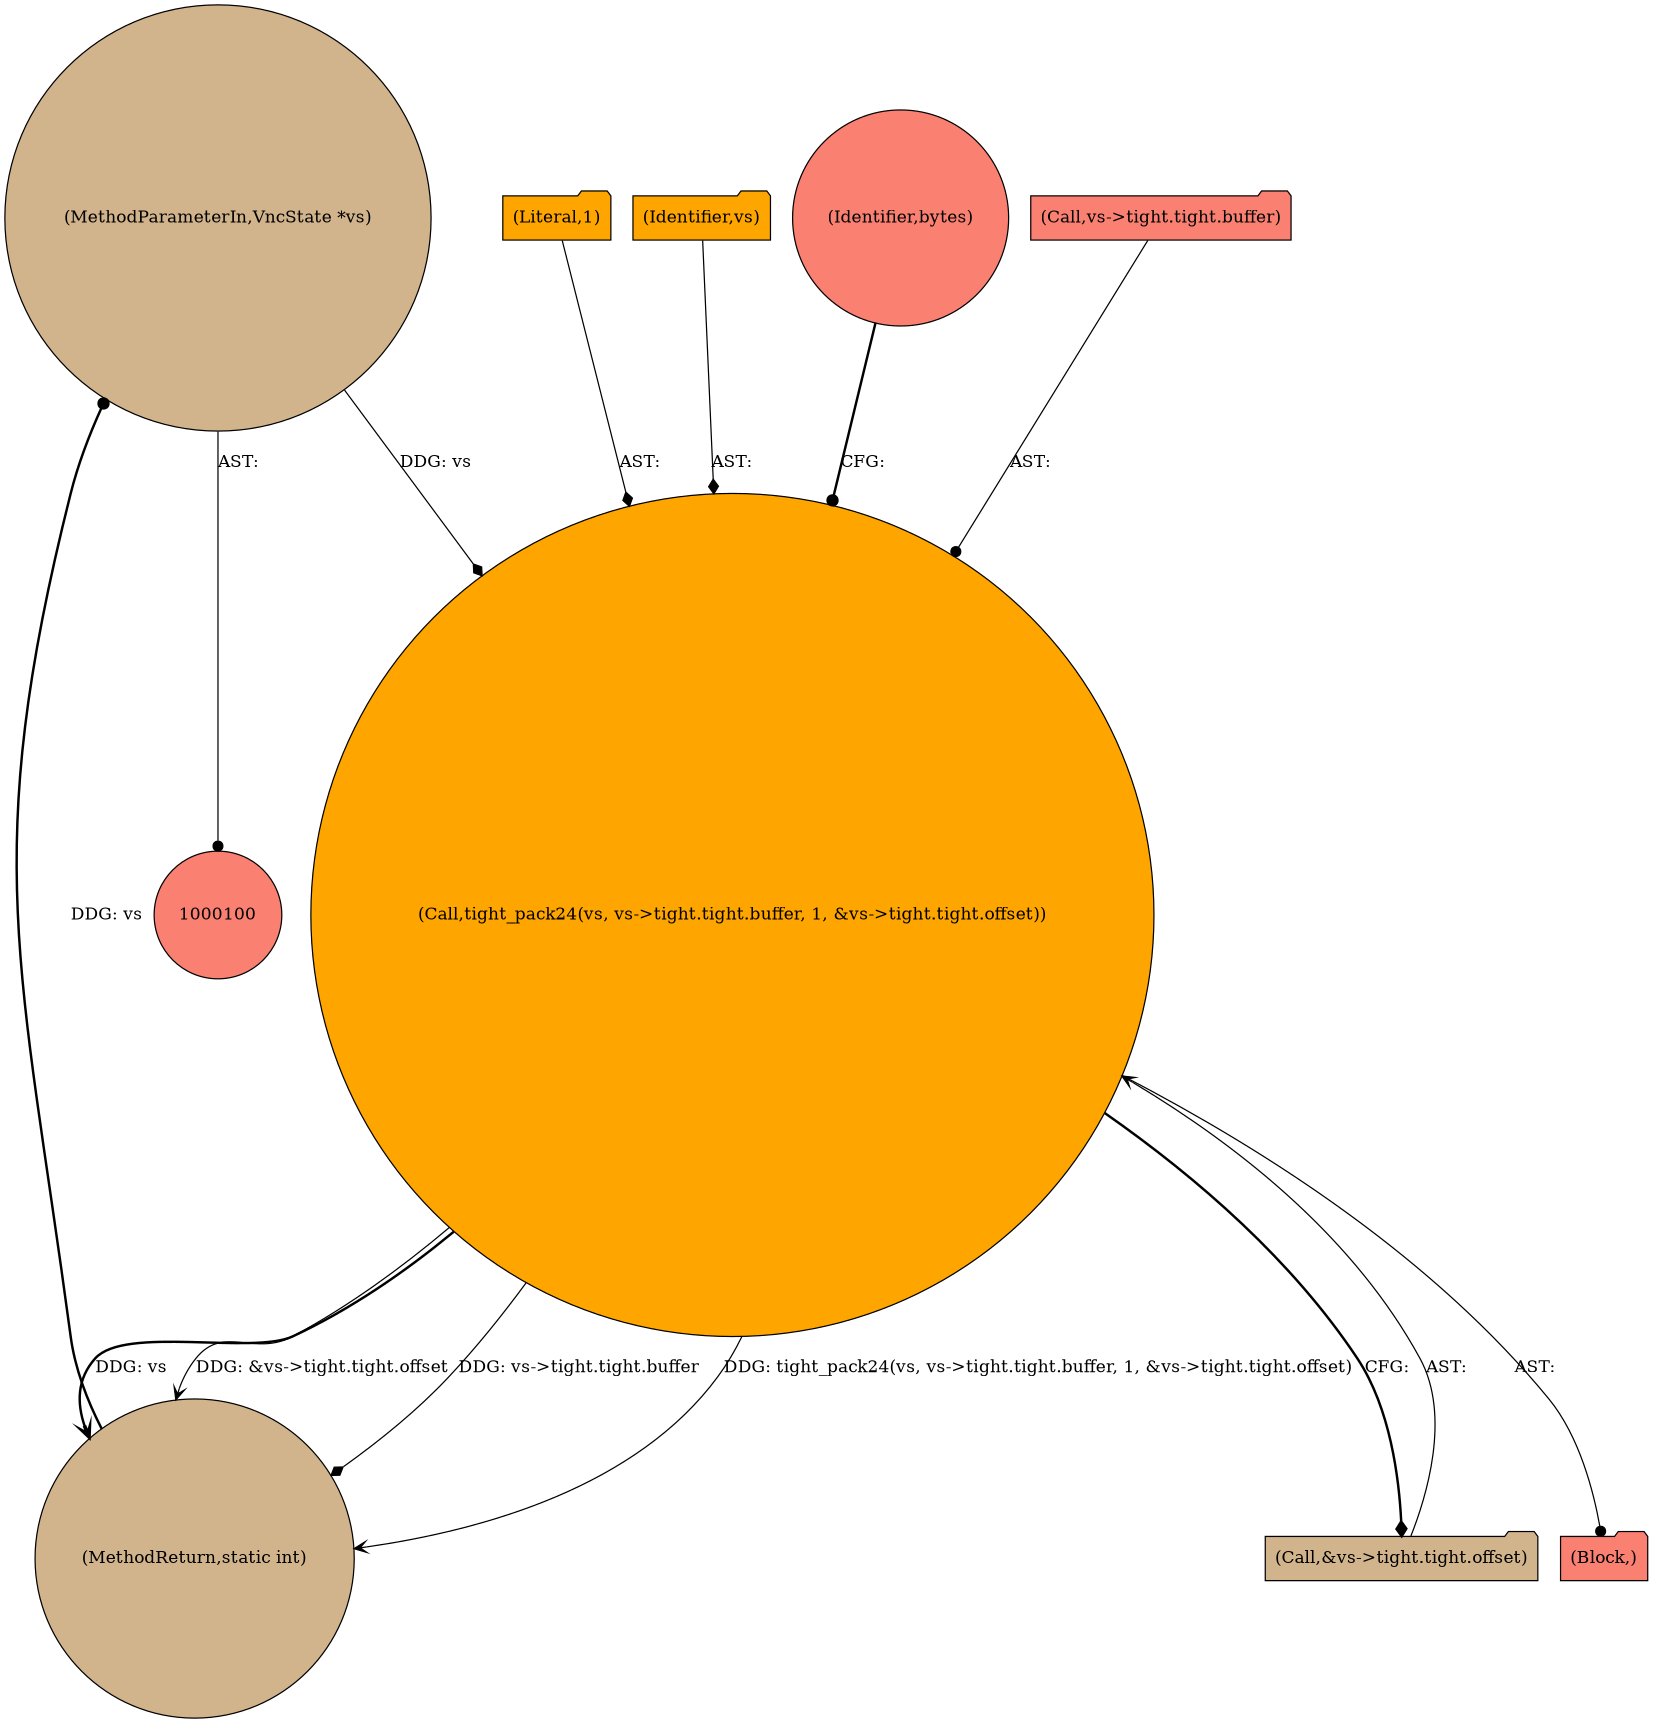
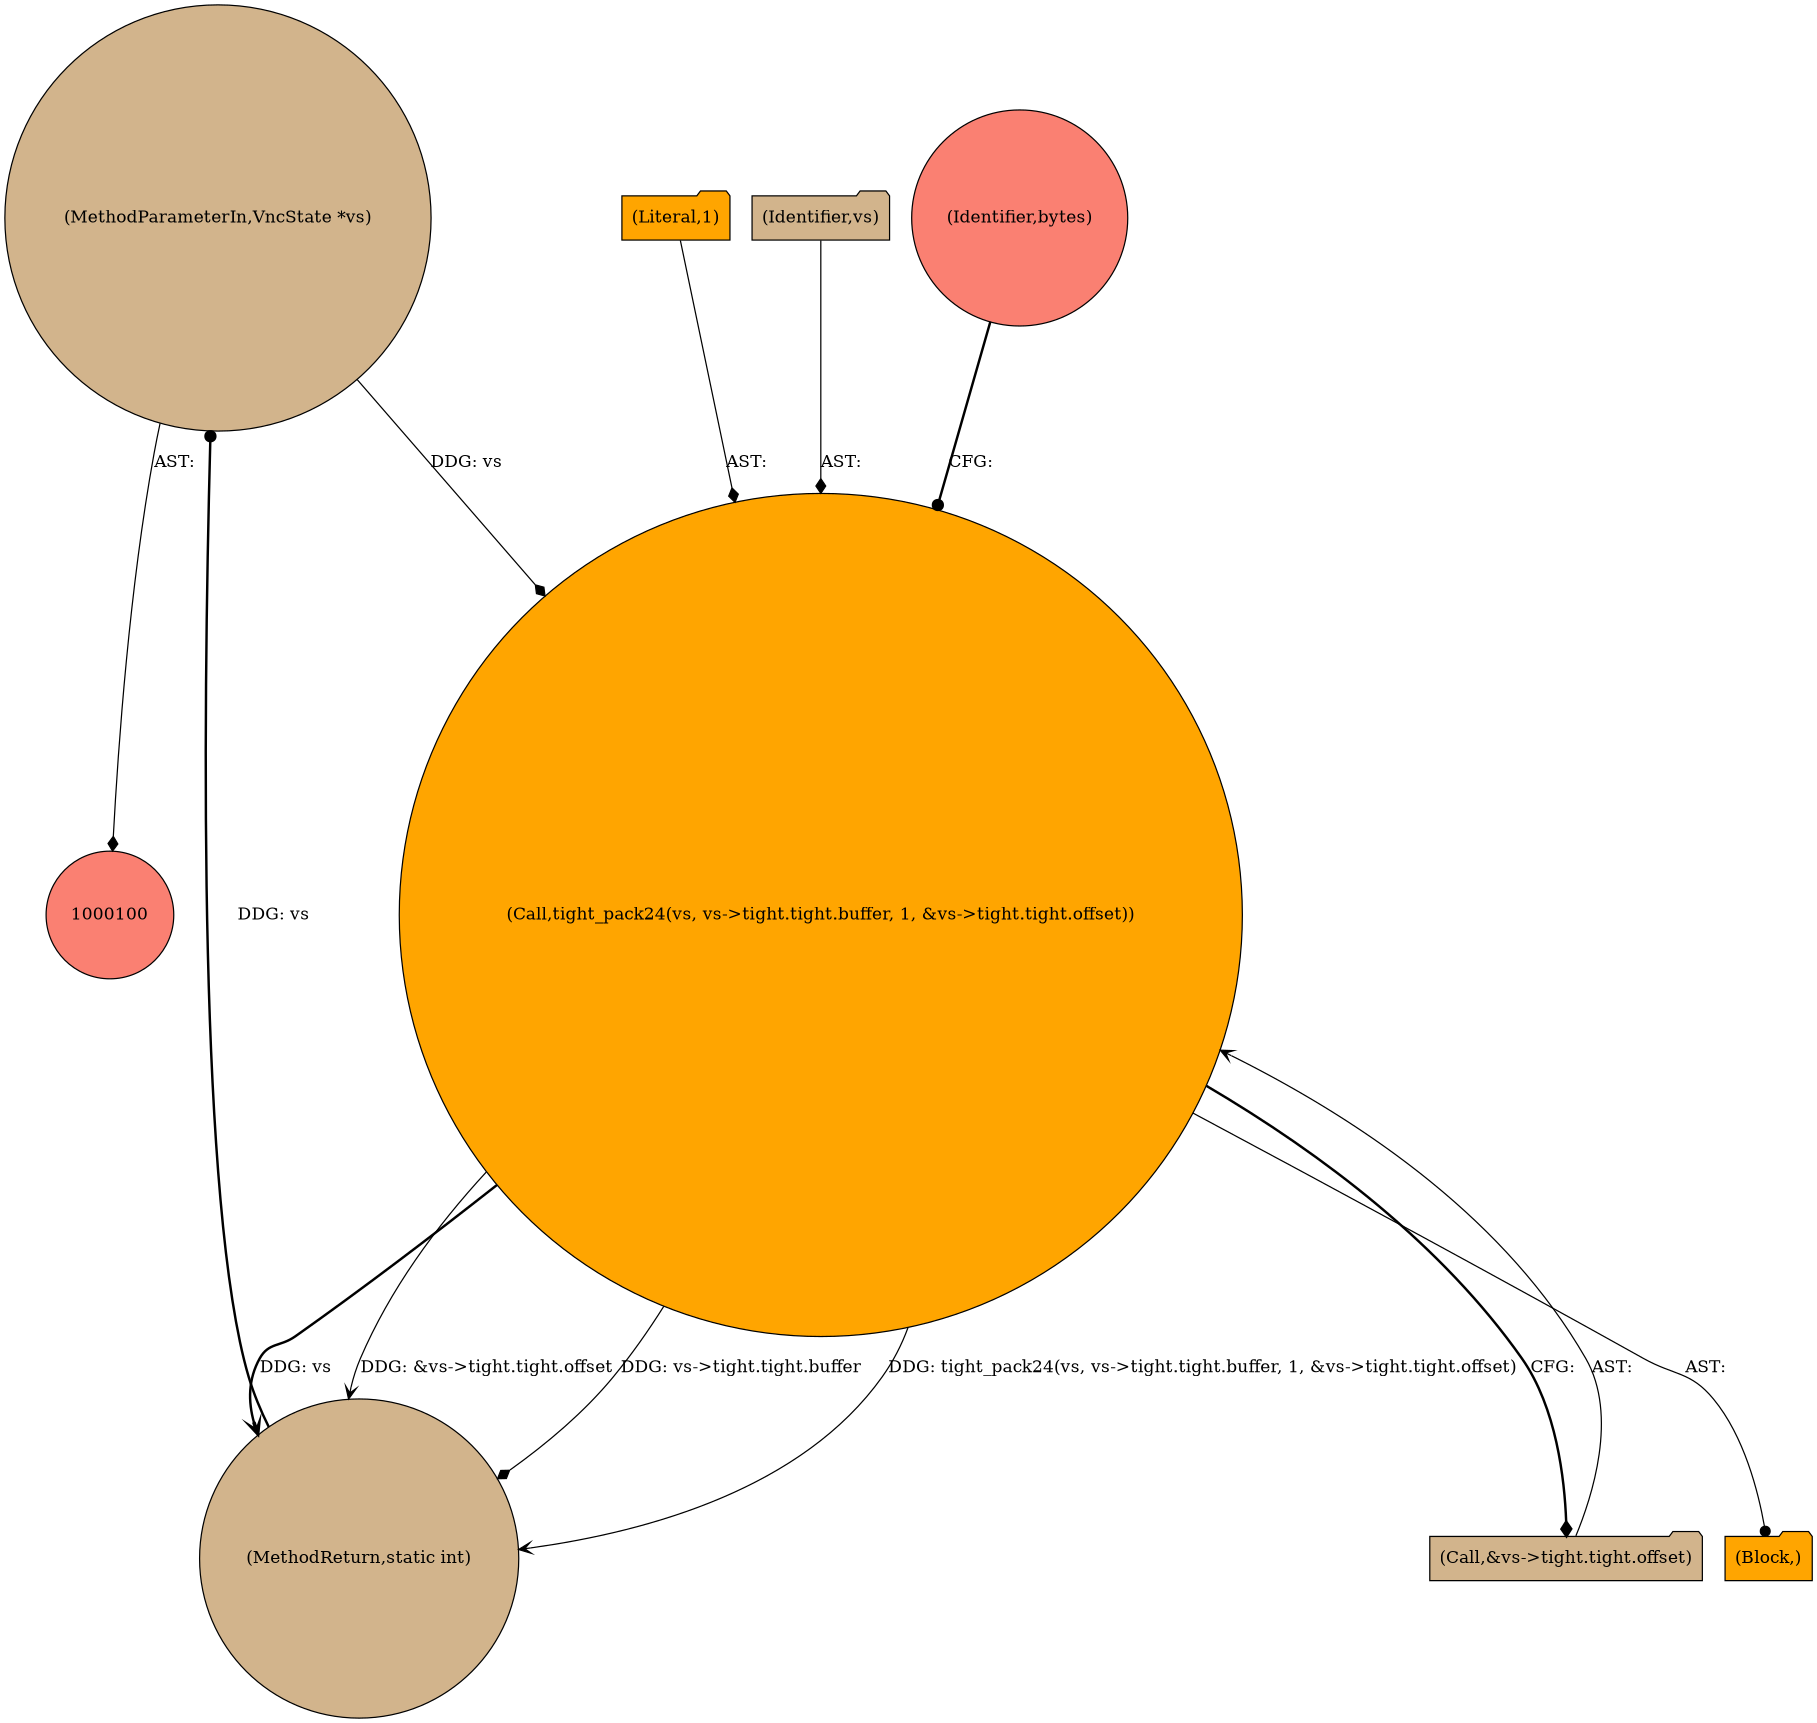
(702, 218) -> (821, 218)
(1161, 218) -> none
(218, 636) -> (130, 629)
(1604, 1559) -> (1769, 1559)
